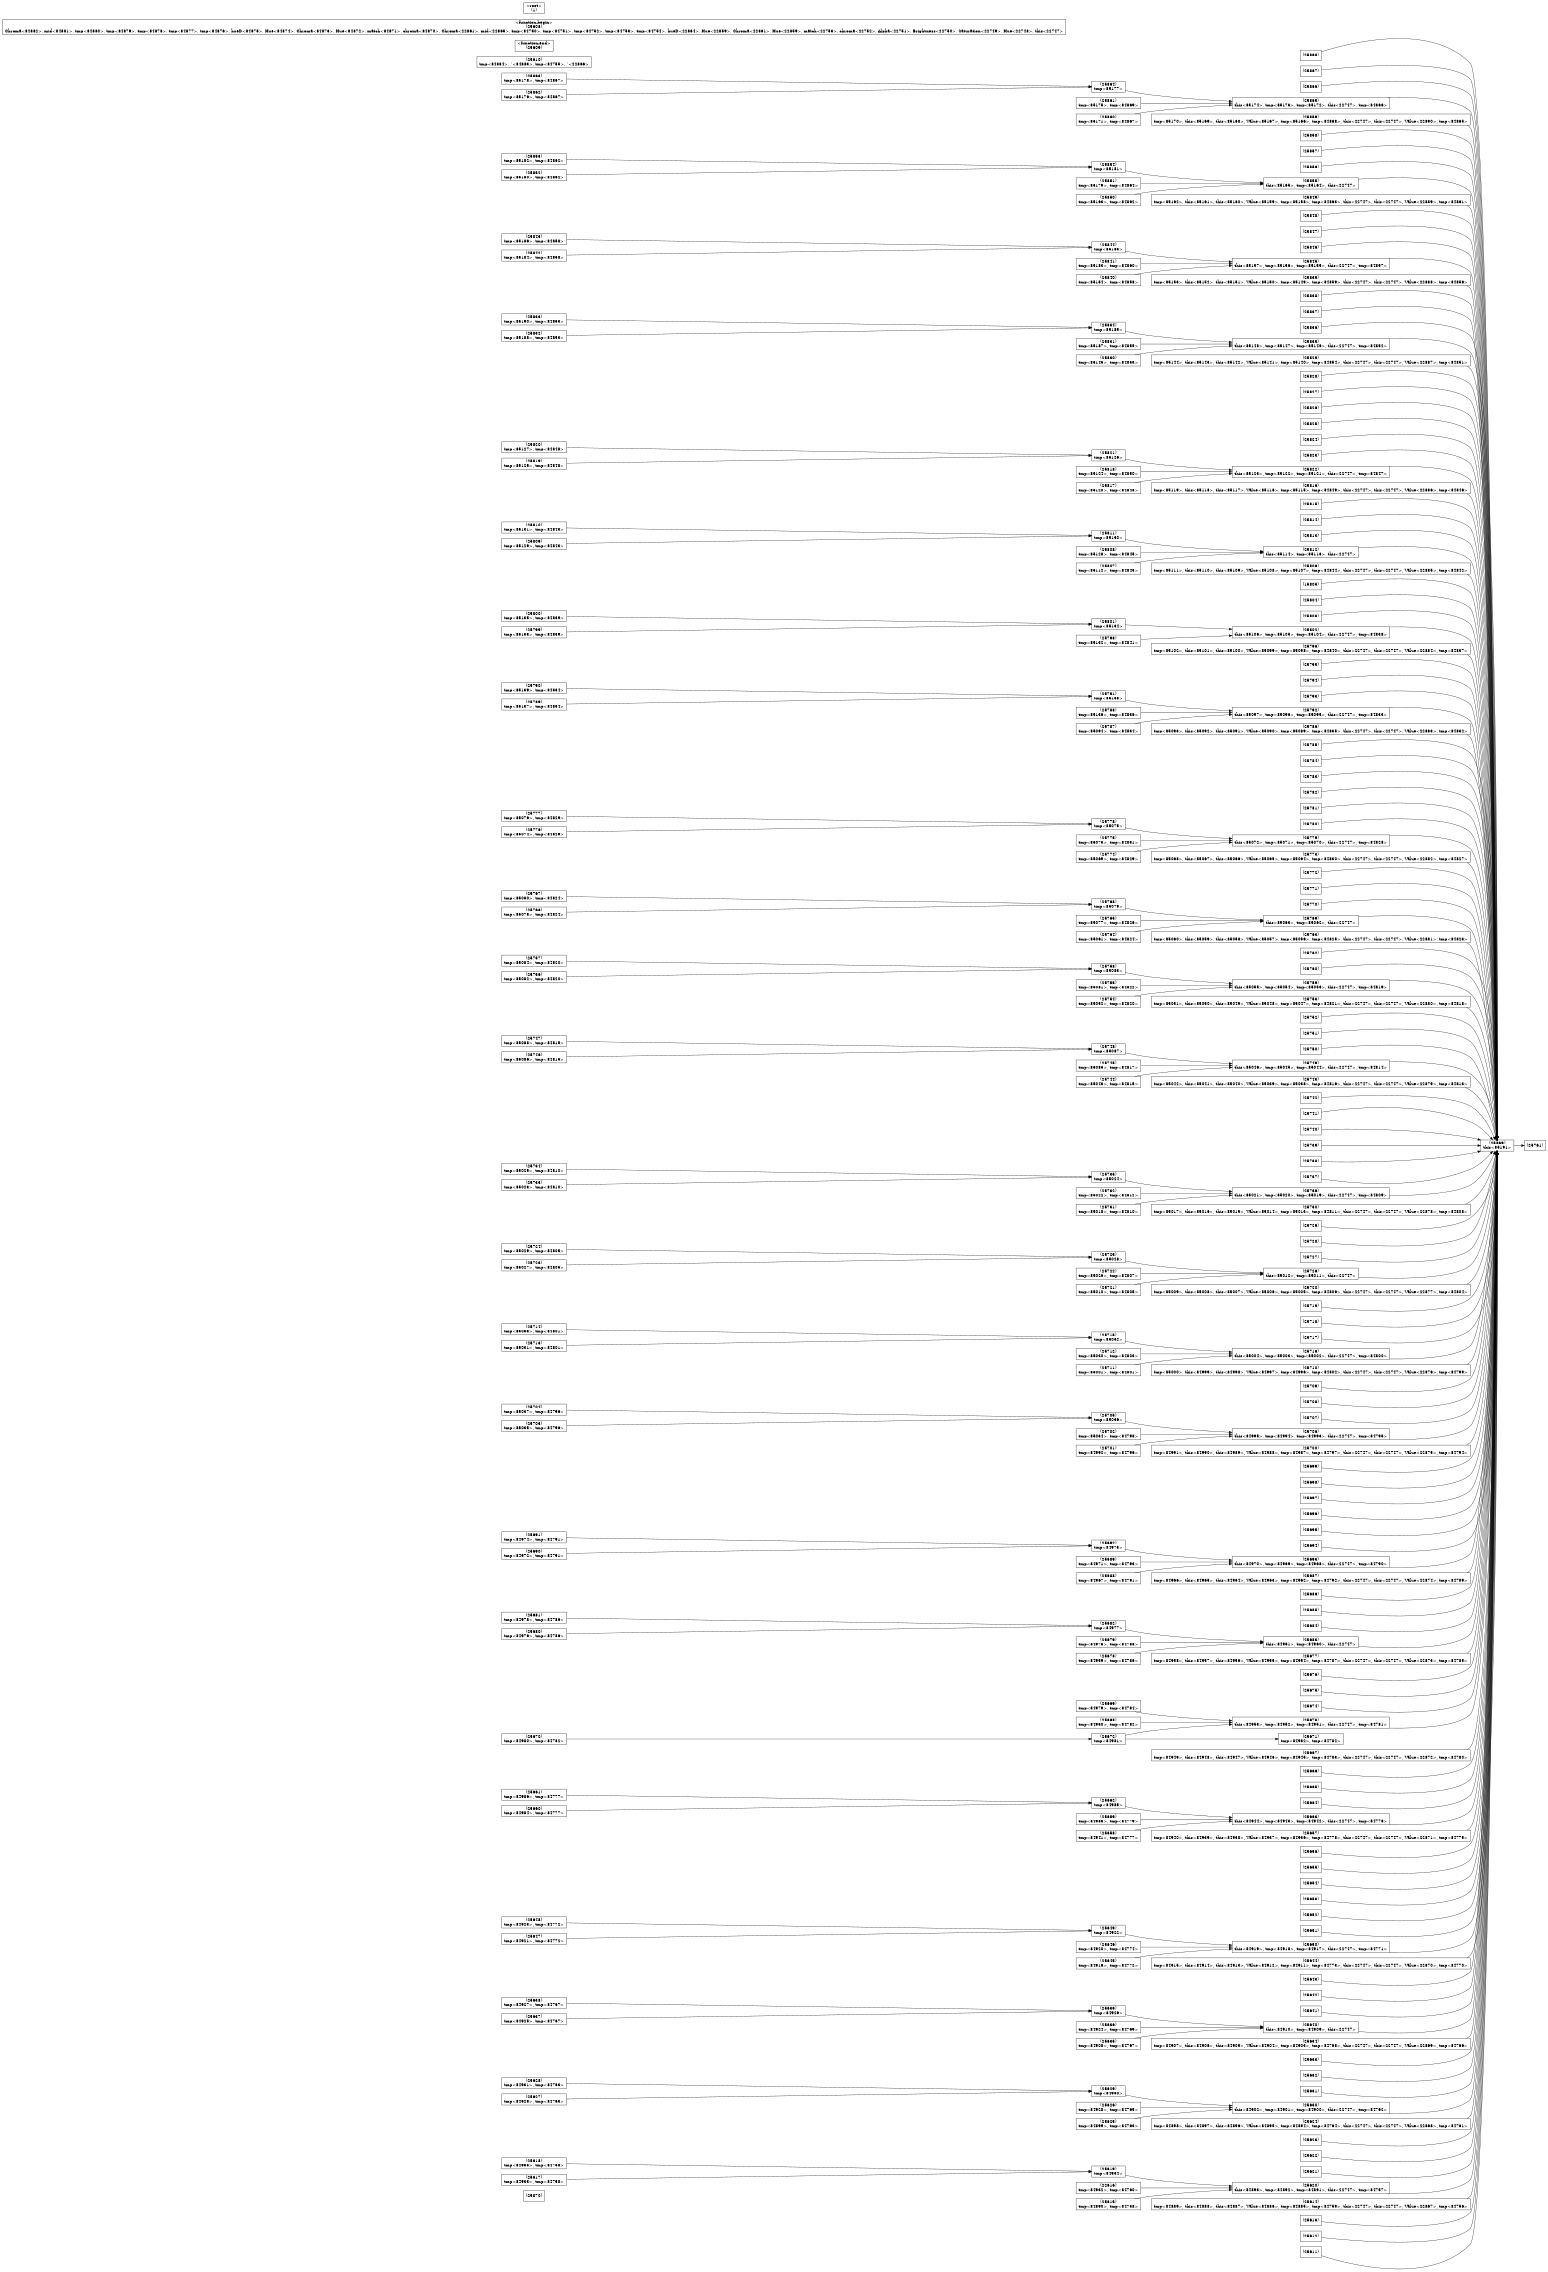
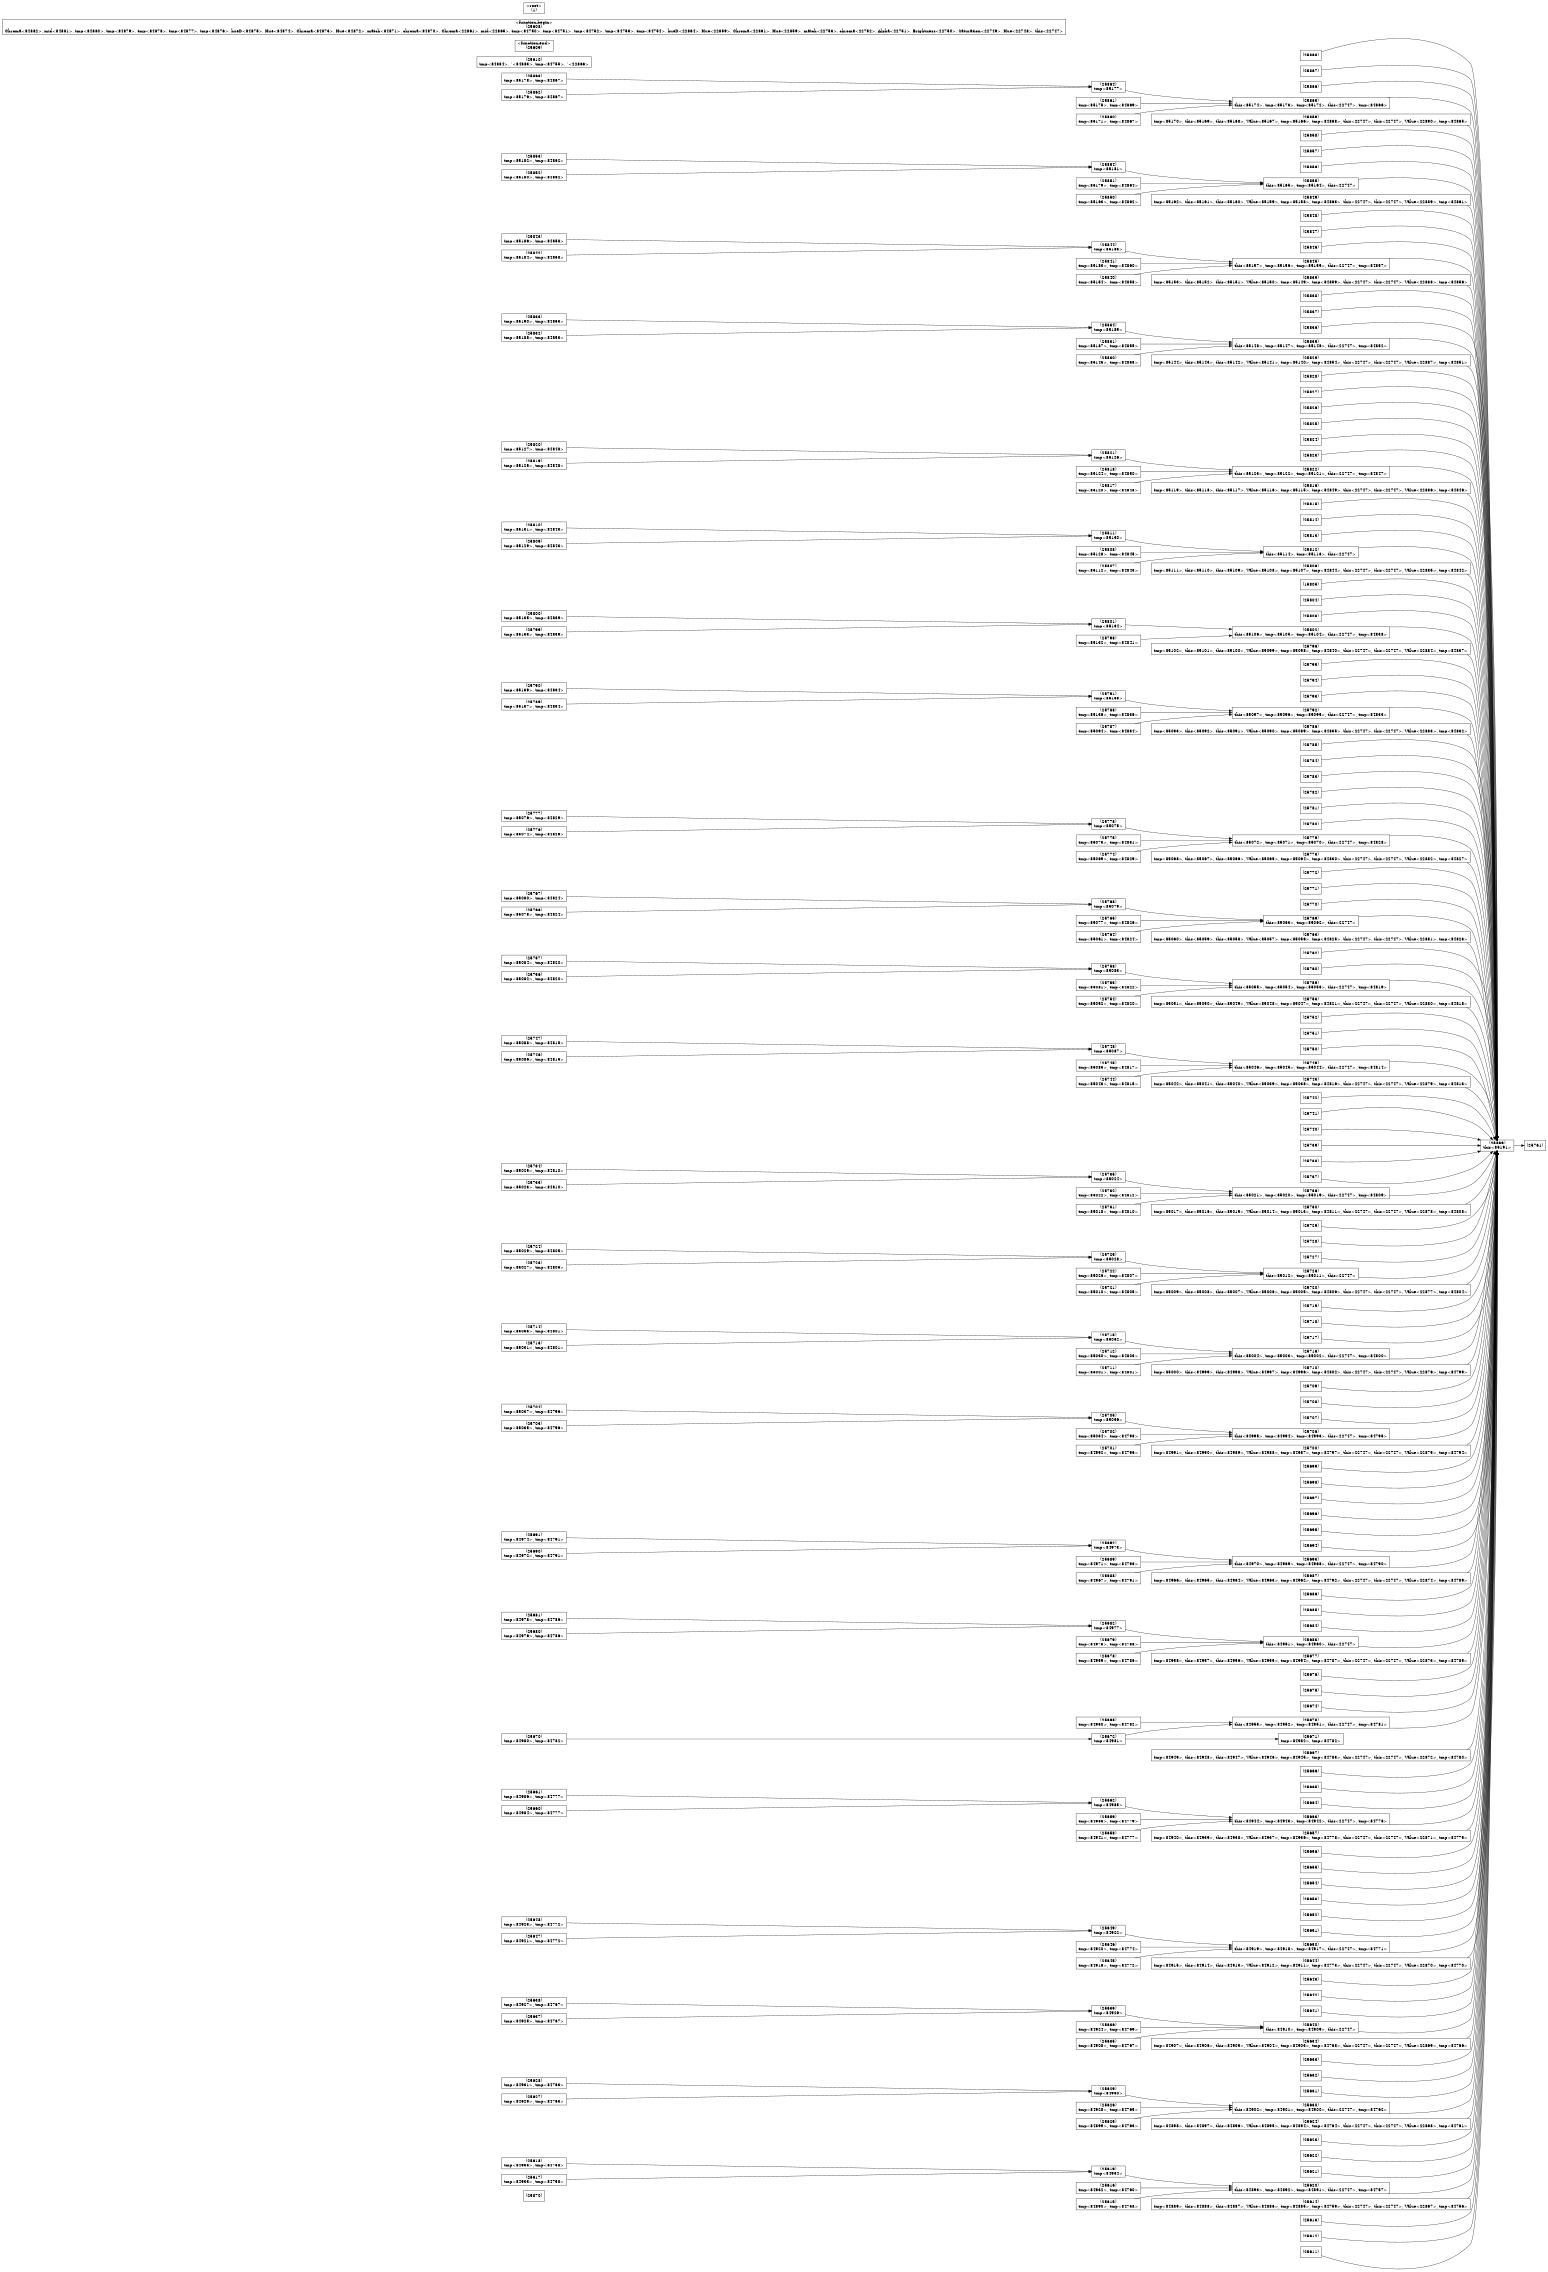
(1108, 1706) -> none
(1108, 2188) -> (1108, 2188)
